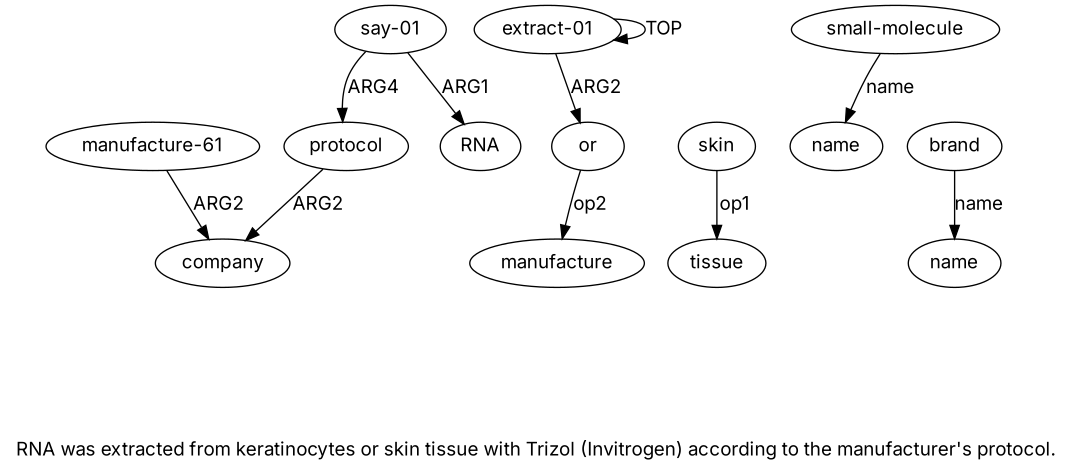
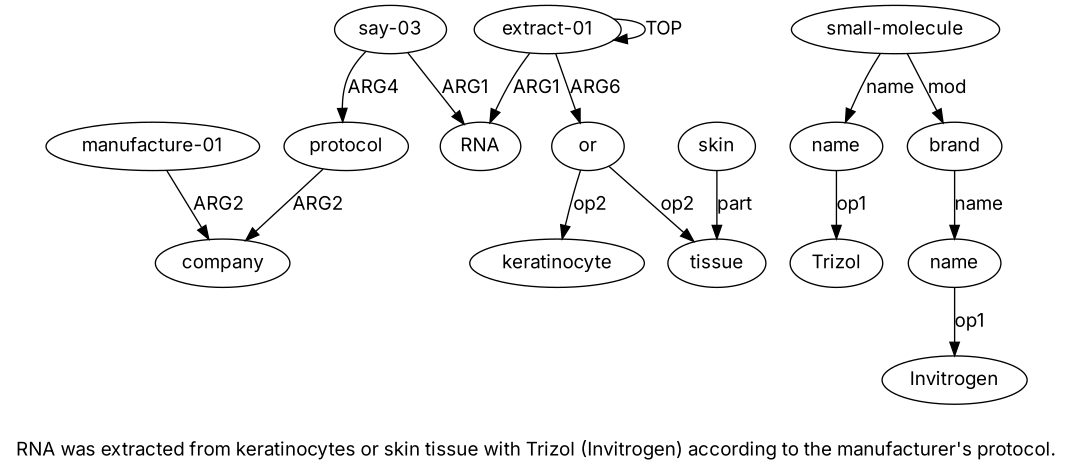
(391, 30) -> (391, 30)
none -> (511, 81)
none -> (922, 82)
(596, 88) -> (596, 88)
(153, 146) -> (153, 146)
none -> (646, 200)
(735, 205) -> (735, 205)
(557, 263) -> (557, 263)
none -> (836, 263)
none -> (955, 380)
